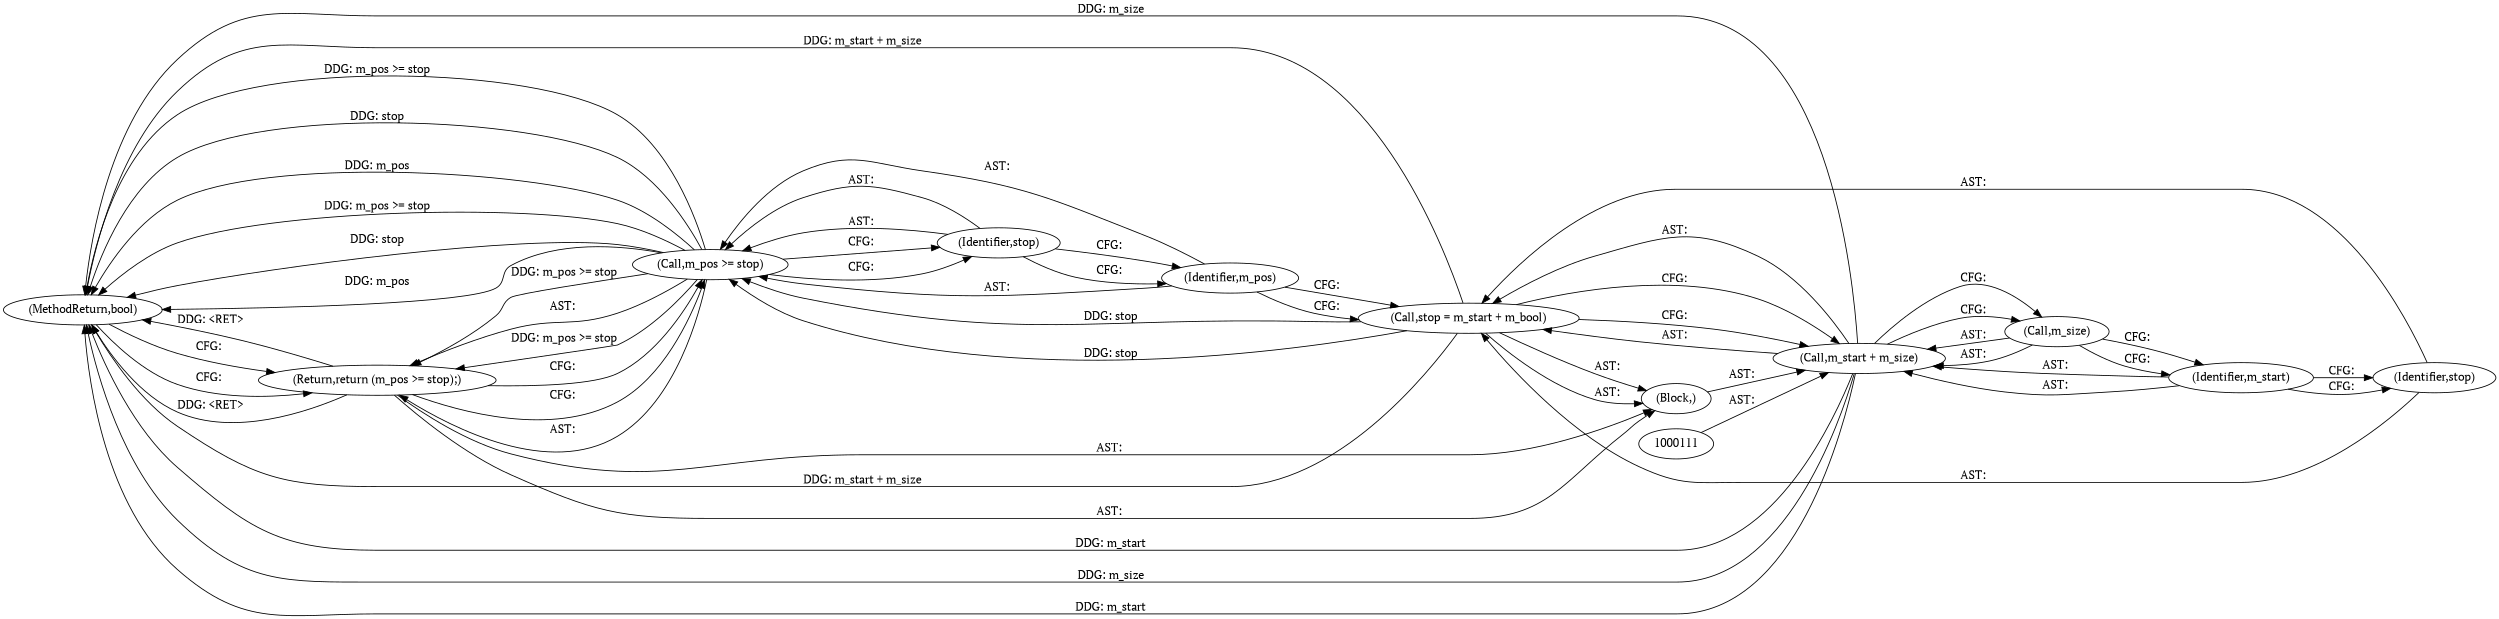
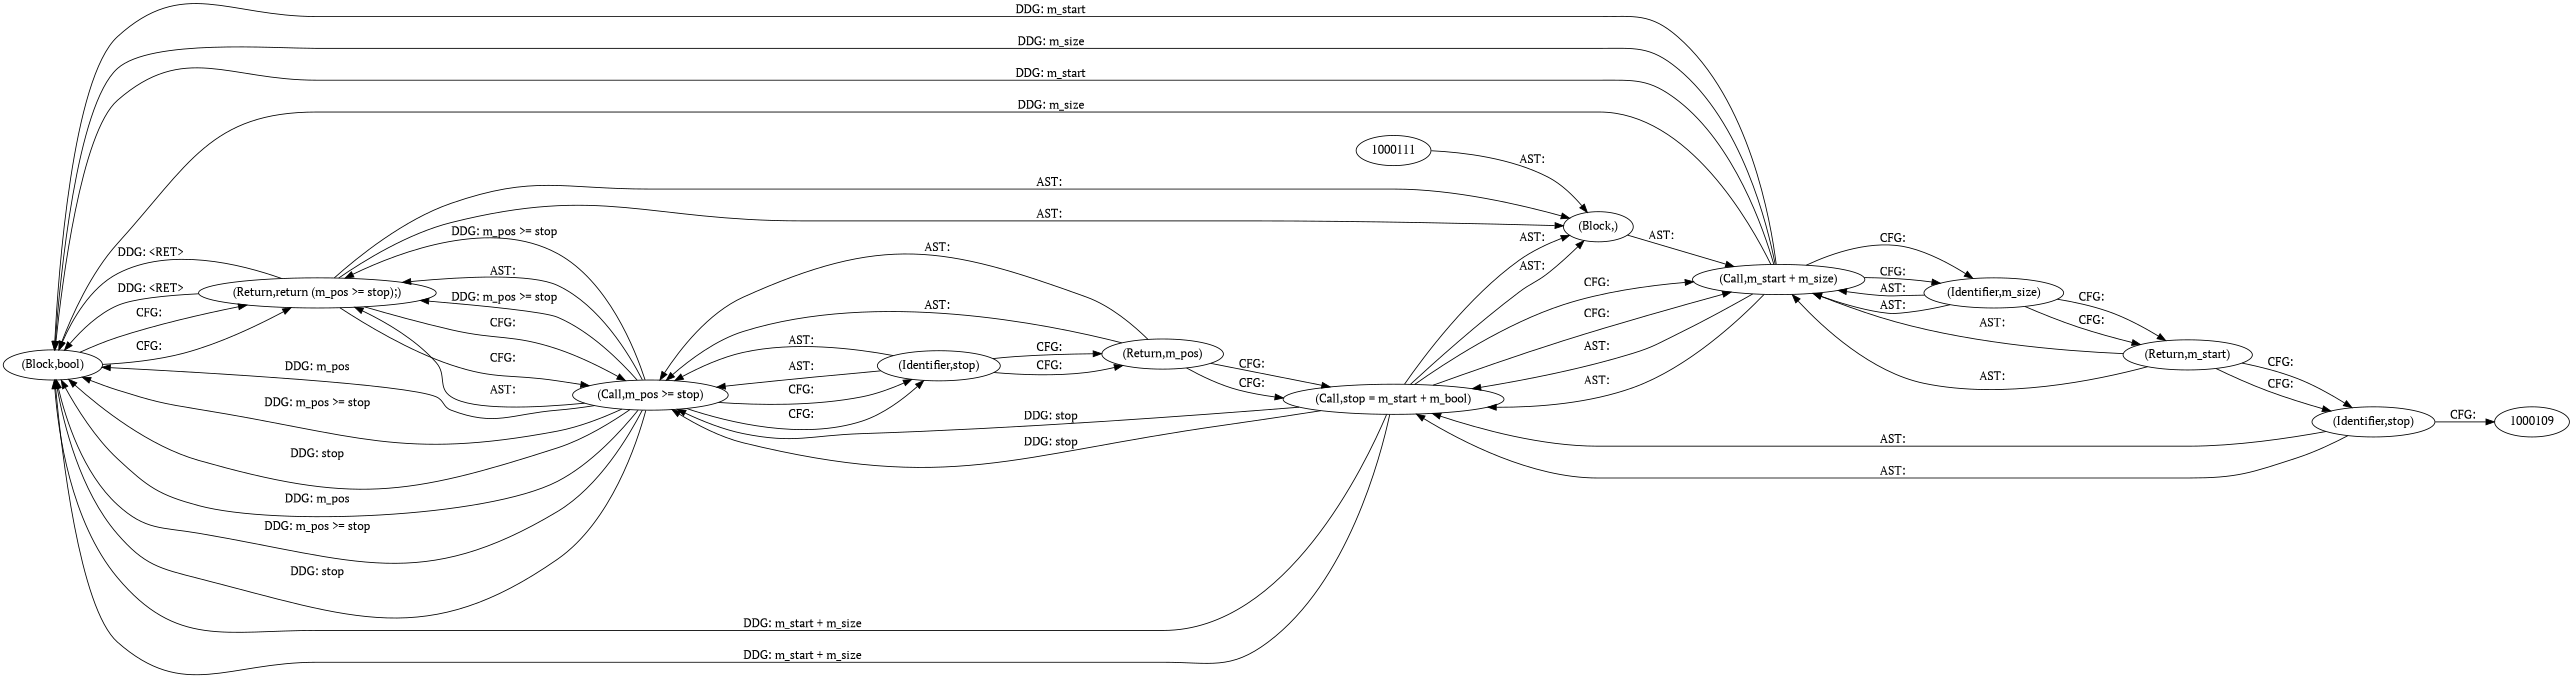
(1230, 278) -> (1163, 354)
(83, 310) -> (53, 365)
(2057, 332) -> (1994, 293)
(2241, 378) -> (2188, 355)
(1761, 404) -> (1513, 163)
none -> (2532, 422)
